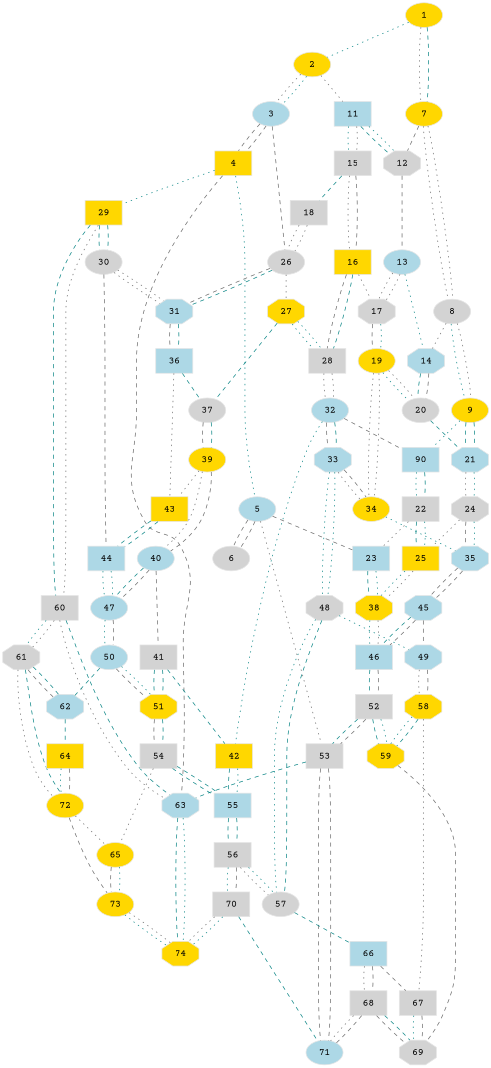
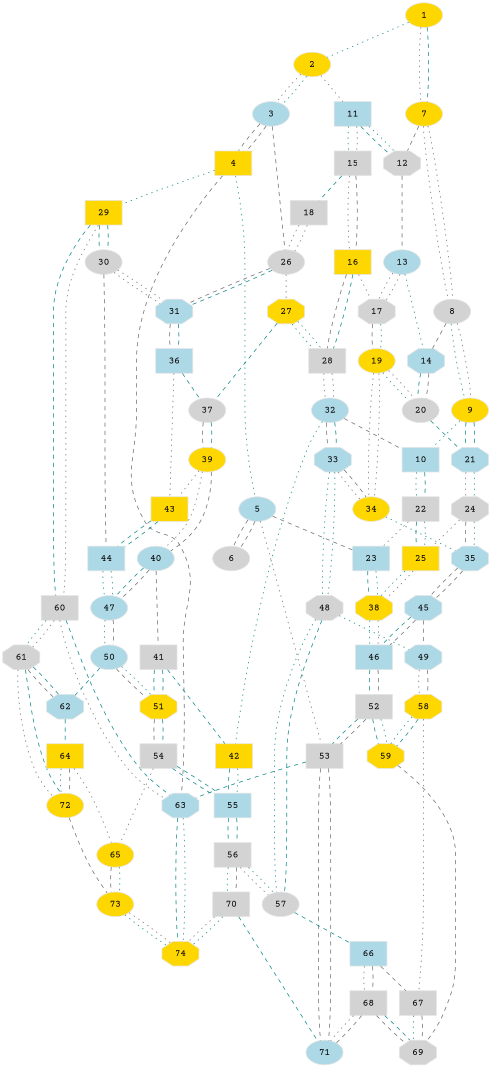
(439, 336) -> (439, 336)
(421, 460) -> (421, 460)
(90, 830) -> (95, 804)
